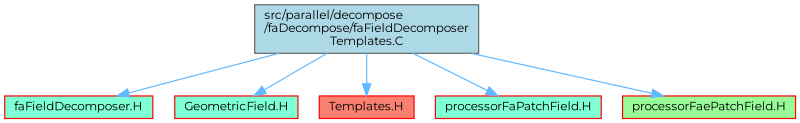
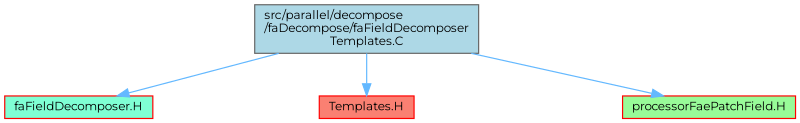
(236, 107) -> none
(518, 107) -> none
